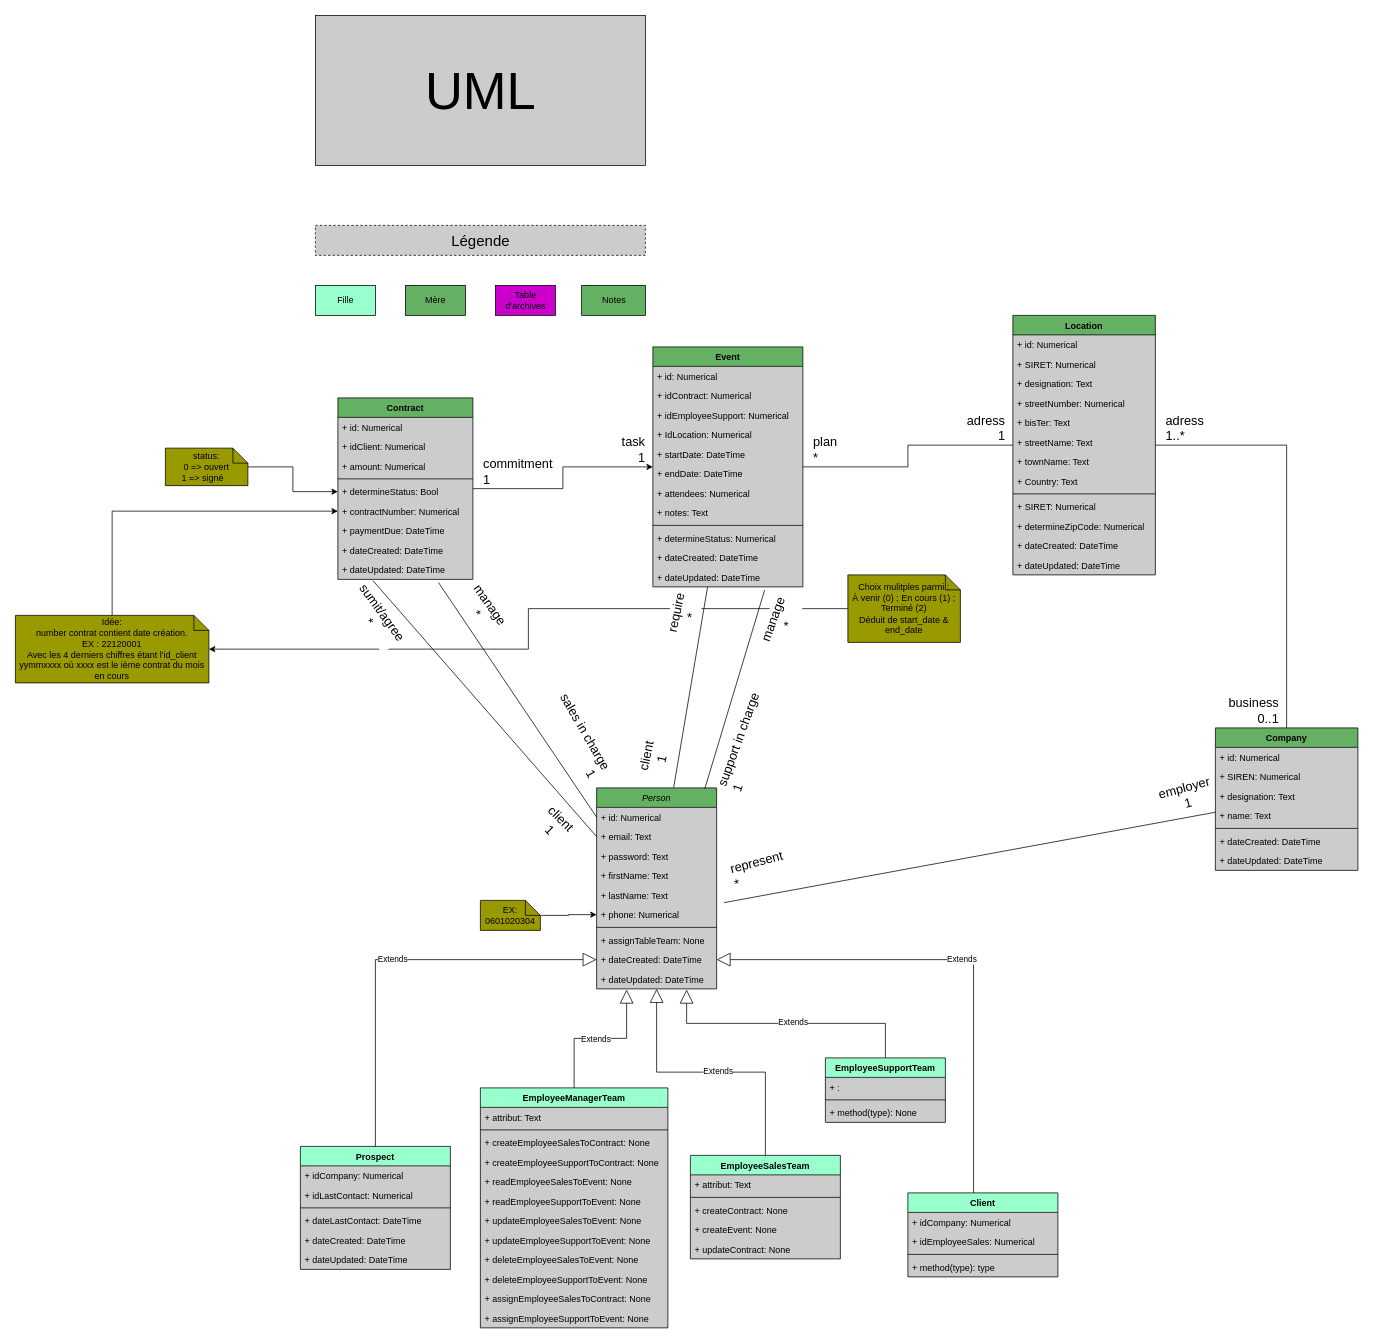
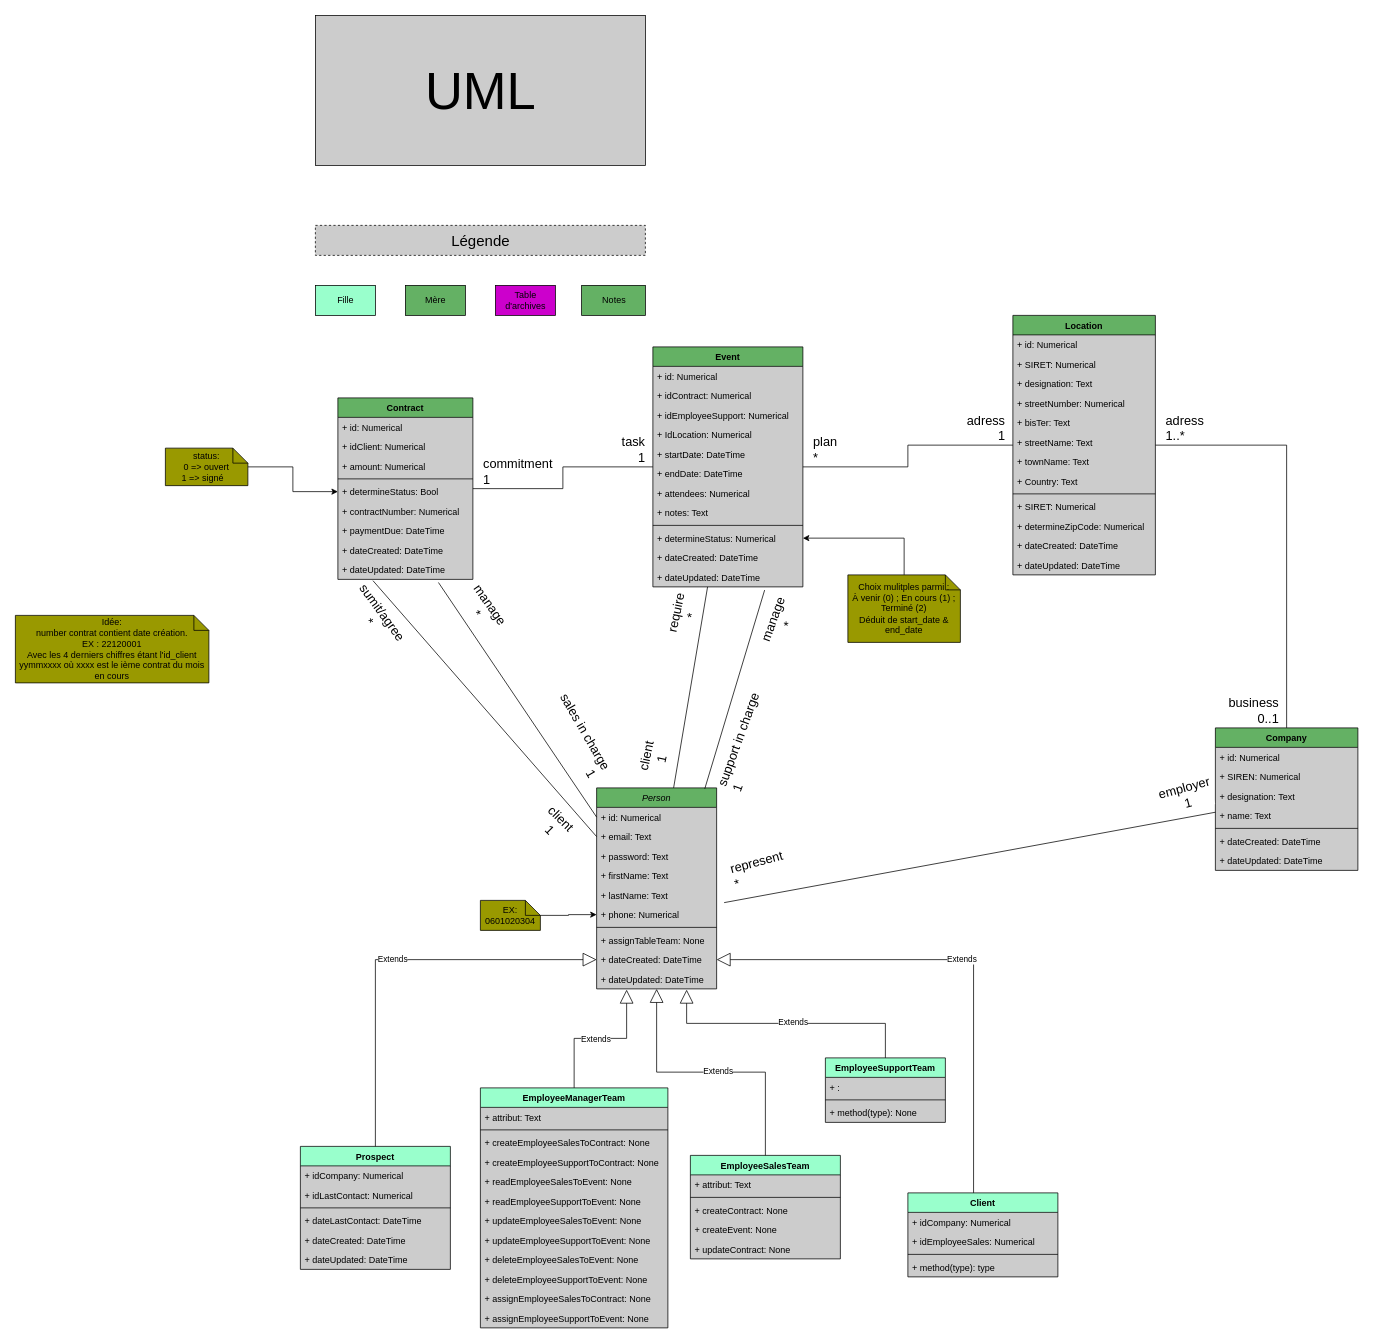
(646, 467) -> (648, 467)
(112, 511) -> none
(578, 609) -> (904, 538)
